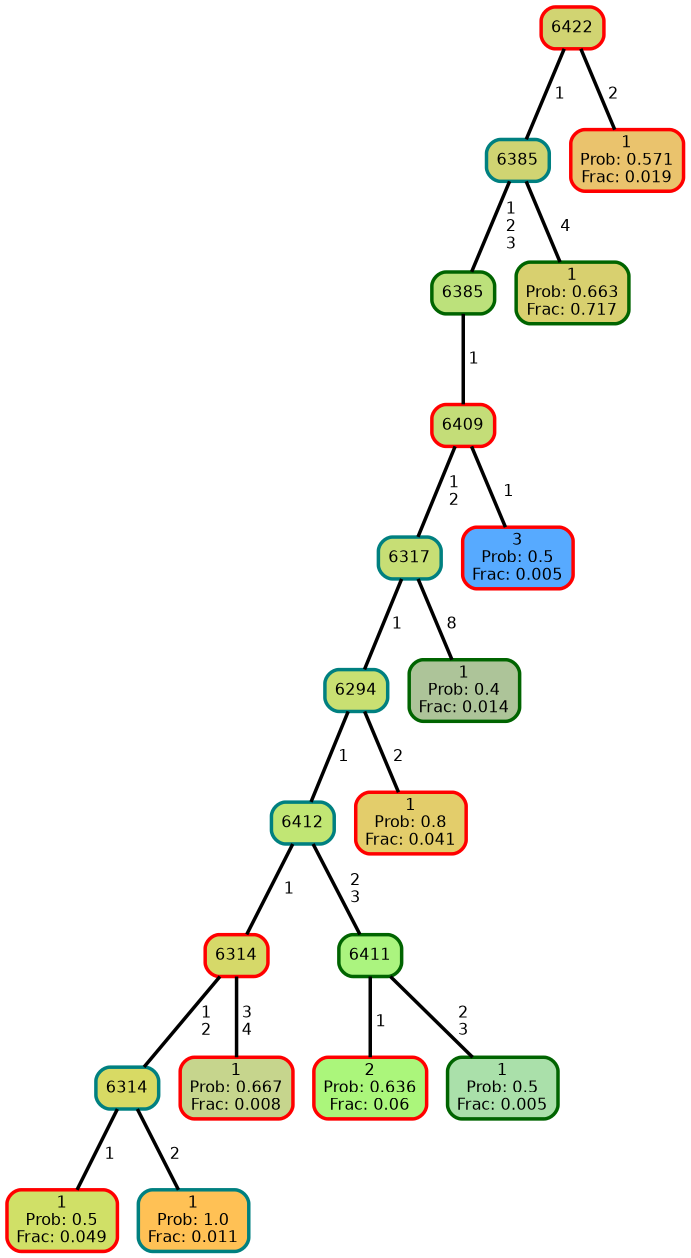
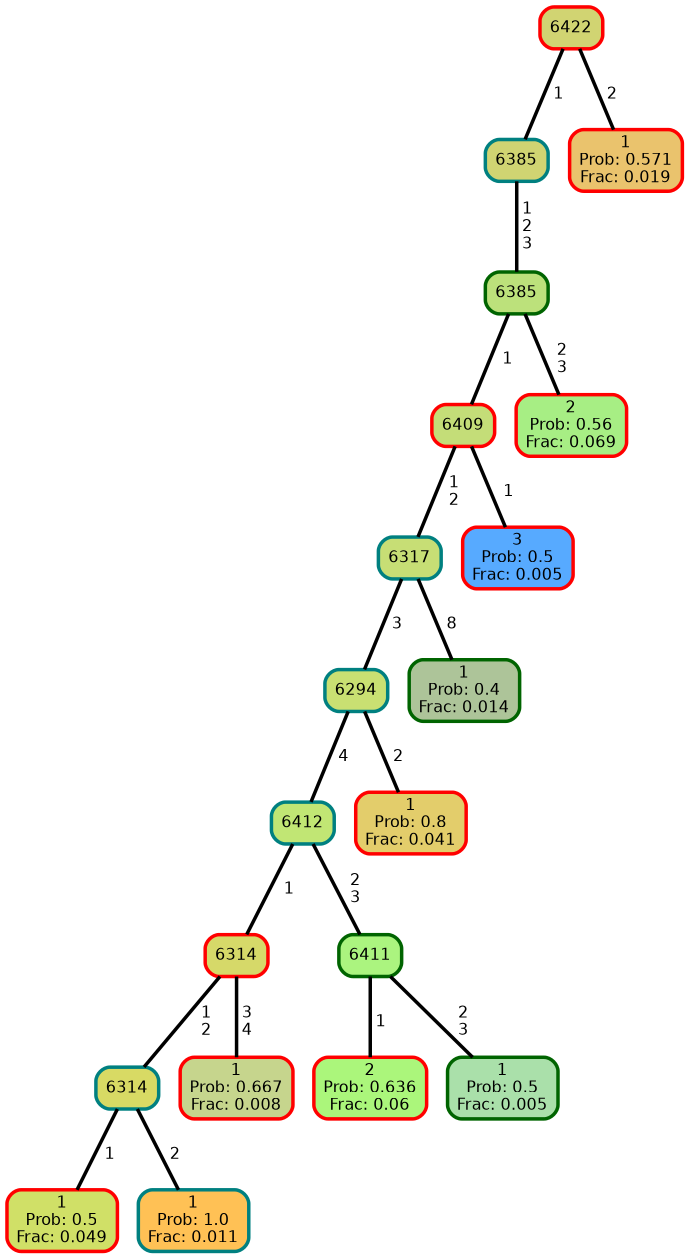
(573, 293) -> none
none -> (571, 425)
(395, 624) -> (395, 624)
(341, 757) -> (341, 757)
